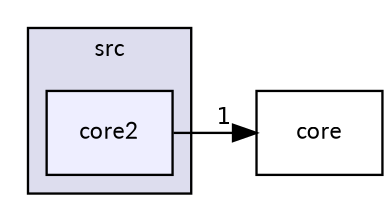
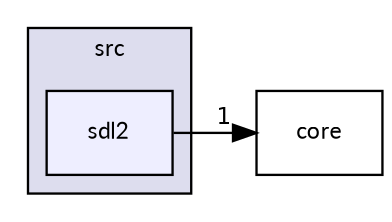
(110, 133) -> (110, 133)
